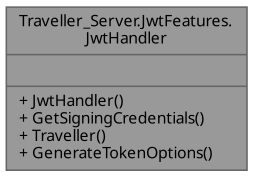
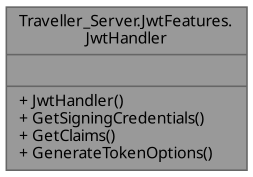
(63, 136) -> (67, 136)
